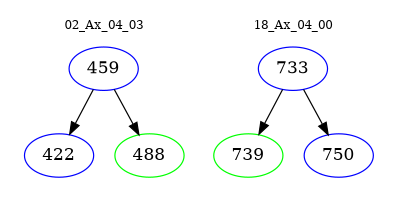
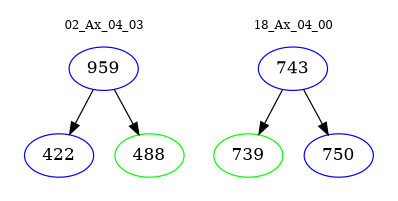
(104, 69) -> (104, 69)
(293, 69) -> (293, 69)
